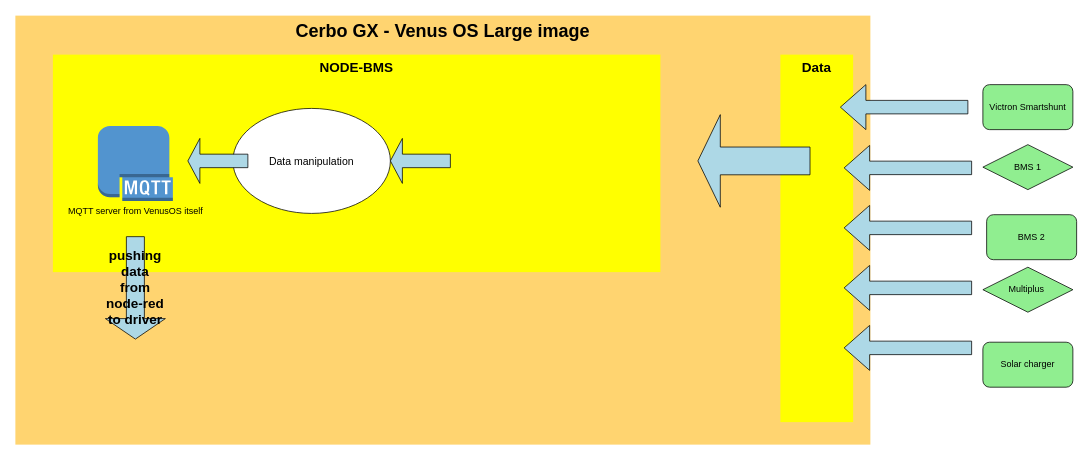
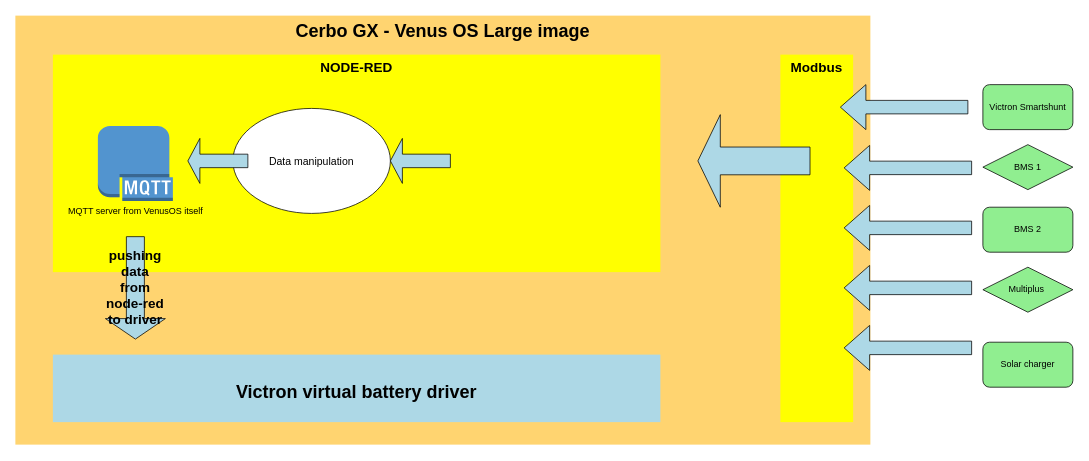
(357, 66) -> (357, 66)
(817, 66) -> (817, 66)
(1032, 237) -> (1028, 229)
none -> (357, 388)
